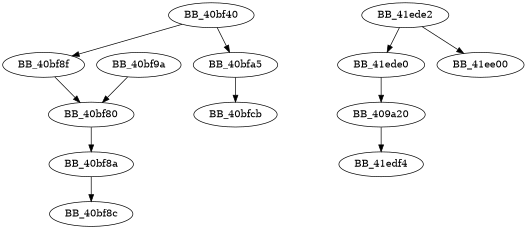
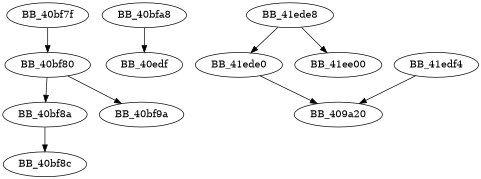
(211, 15) -> none
(405, 15) -> (290, 15)
(44, 65) -> (48, 15)
(235, 65) -> (144, 15)
(117, 87) -> (92, 88)
(235, 115) -> (144, 65)
(381, 136) -> (391, 88)
